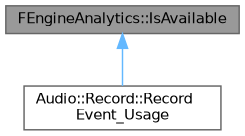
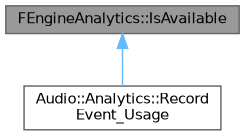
(122, 108) -> (122, 108)
